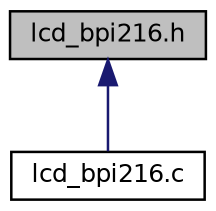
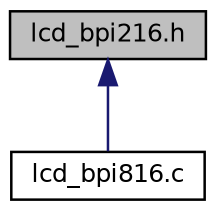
(108, 176) -> (108, 176)
